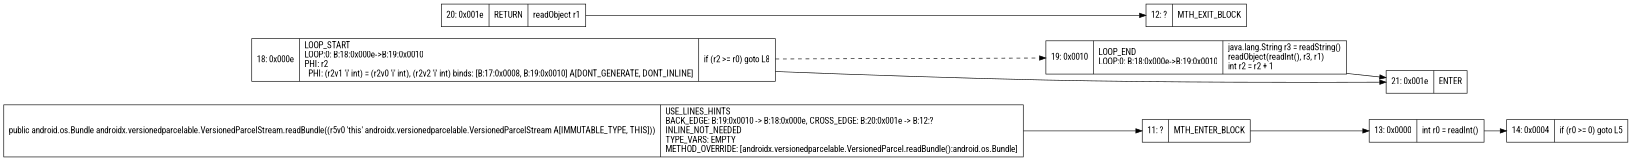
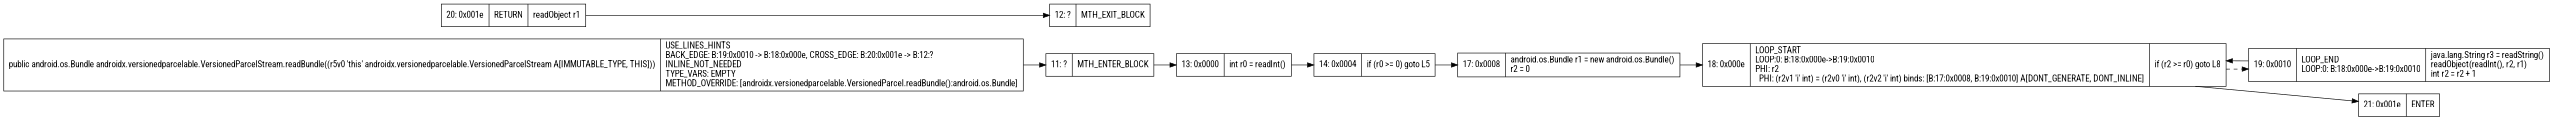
(1276, 57) -> (2479, 65)
none -> (1569, 65)
(1363, 75) -> (2240, 61)
